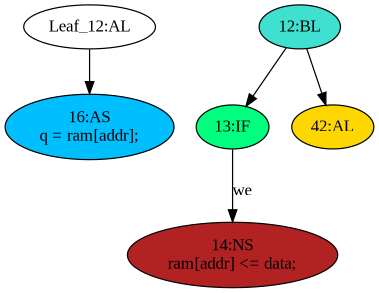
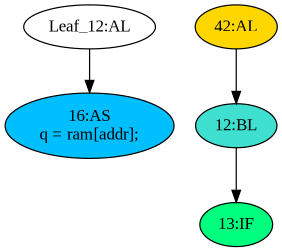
(314, 71) -> (236, 70)
(233, 255) -> none
